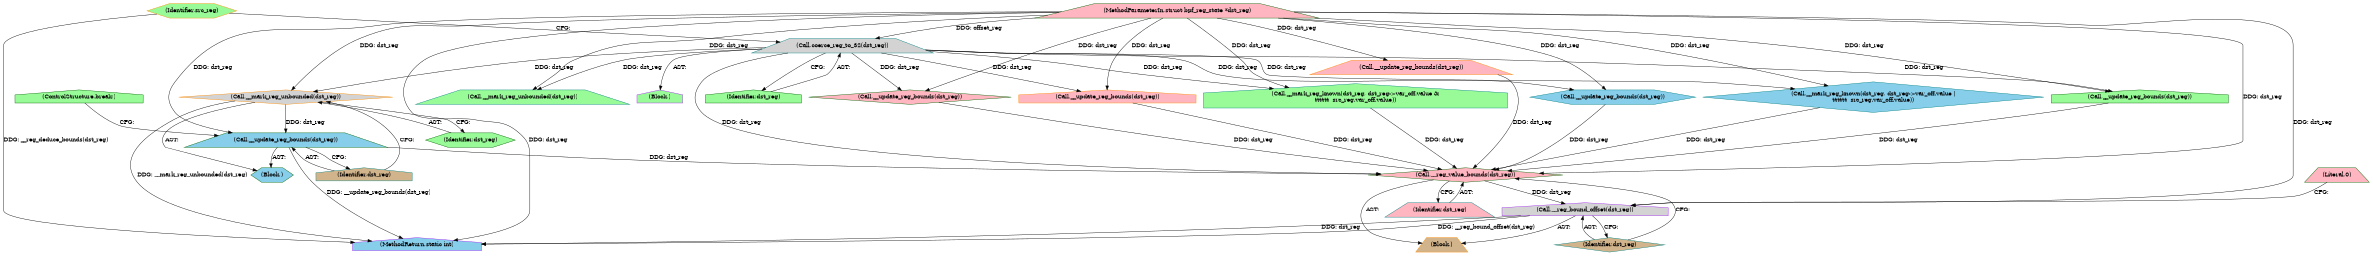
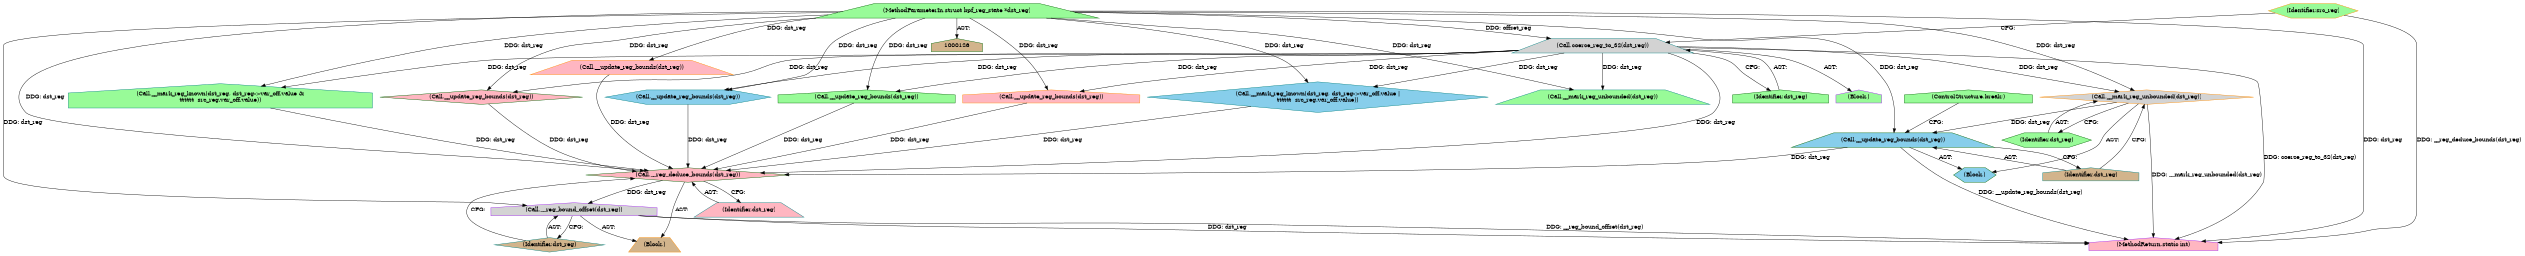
(1177, 11) -> (957, 11)
none -> (957, 46)
none -> (2071, 61)
(1465, 175) -> (688, 175)
(2337, 175) -> none
(417, 245) -> (2153, 245)
